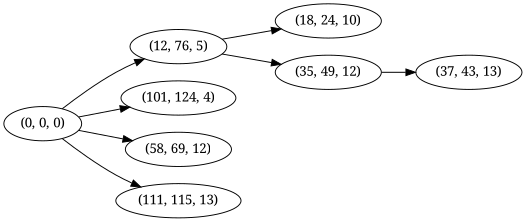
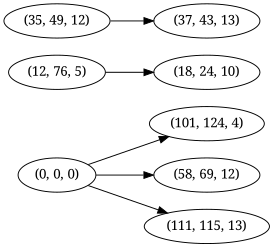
(247, 58) -> none
(97, 84) -> none
